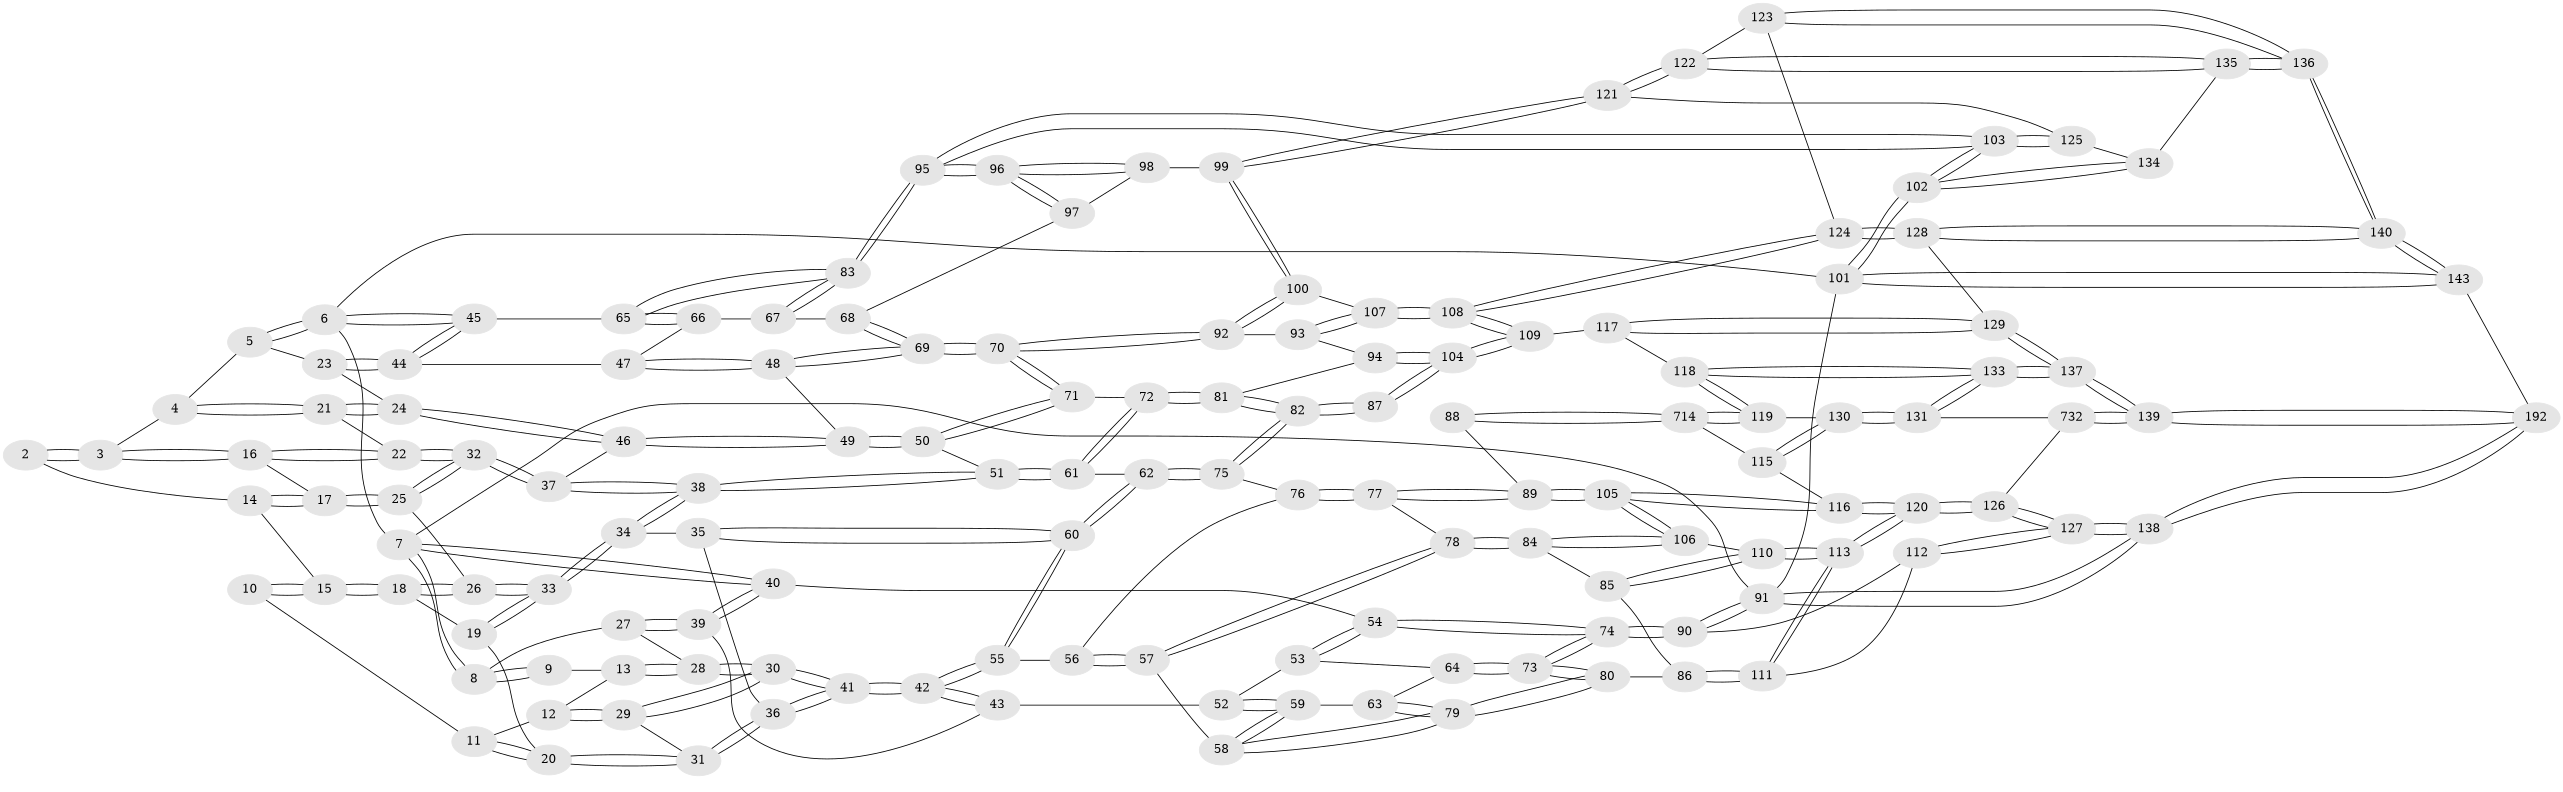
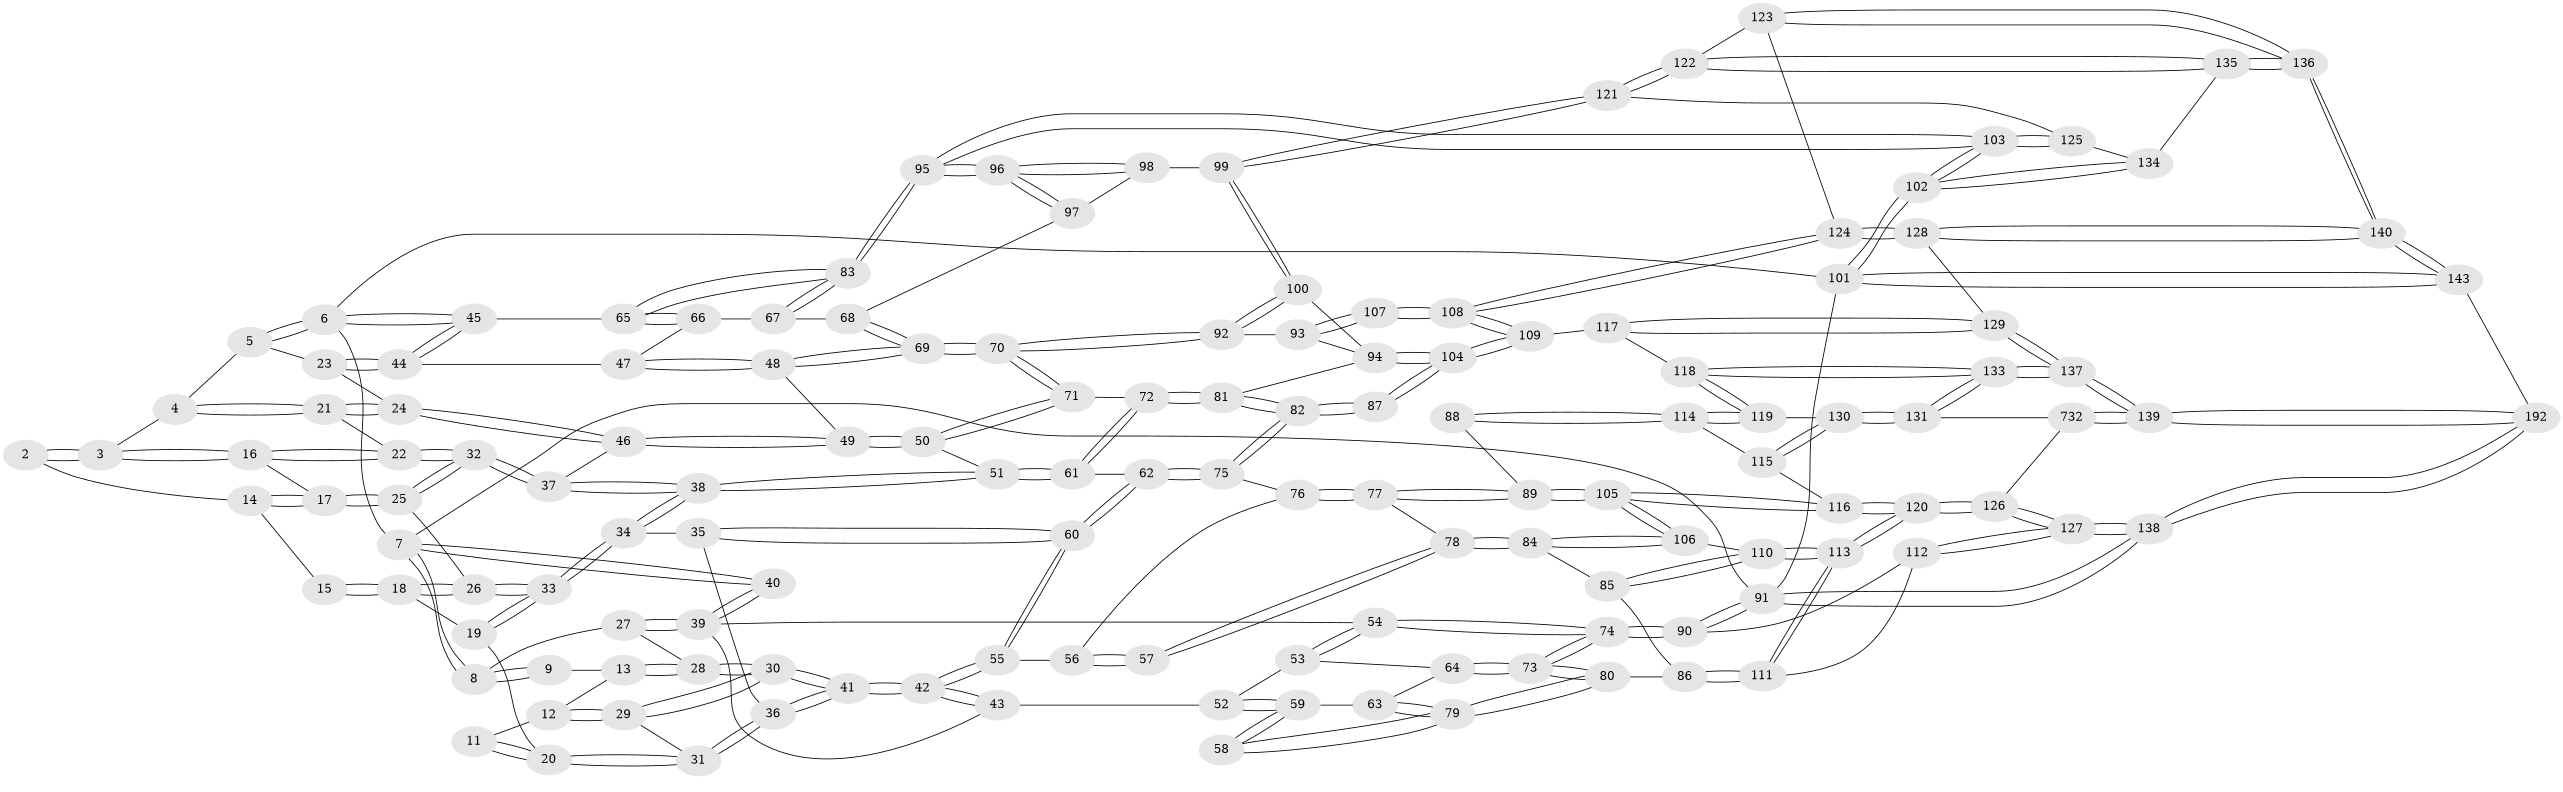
(1336, 301) -> (1337, 324)
(1685, 418) -> (1685, 418)
(250, 590) -> none
(1077, 591) -> (1037, 622)
(1186, 711) -> none
